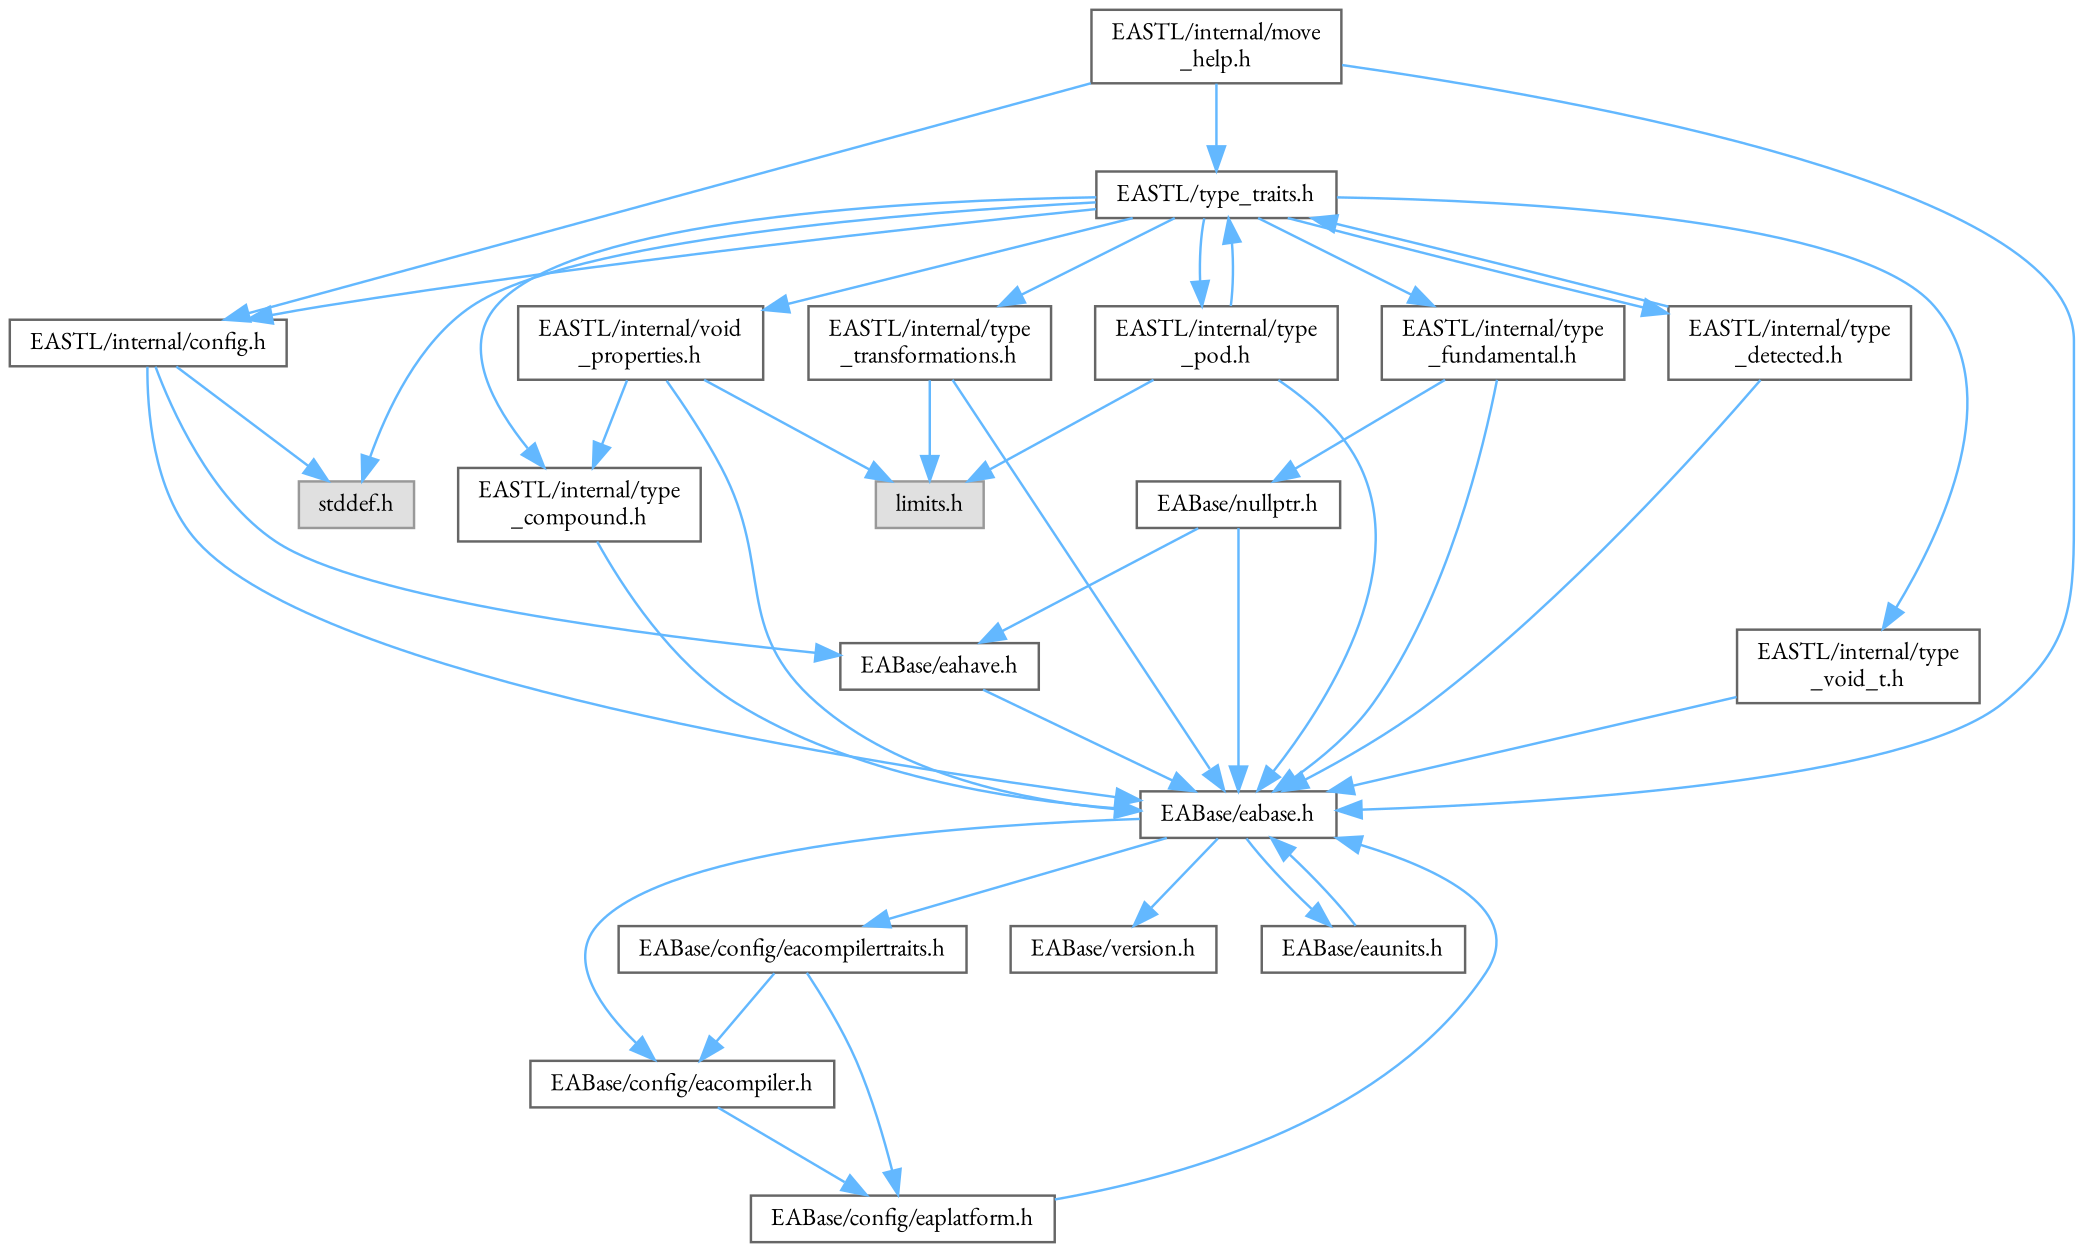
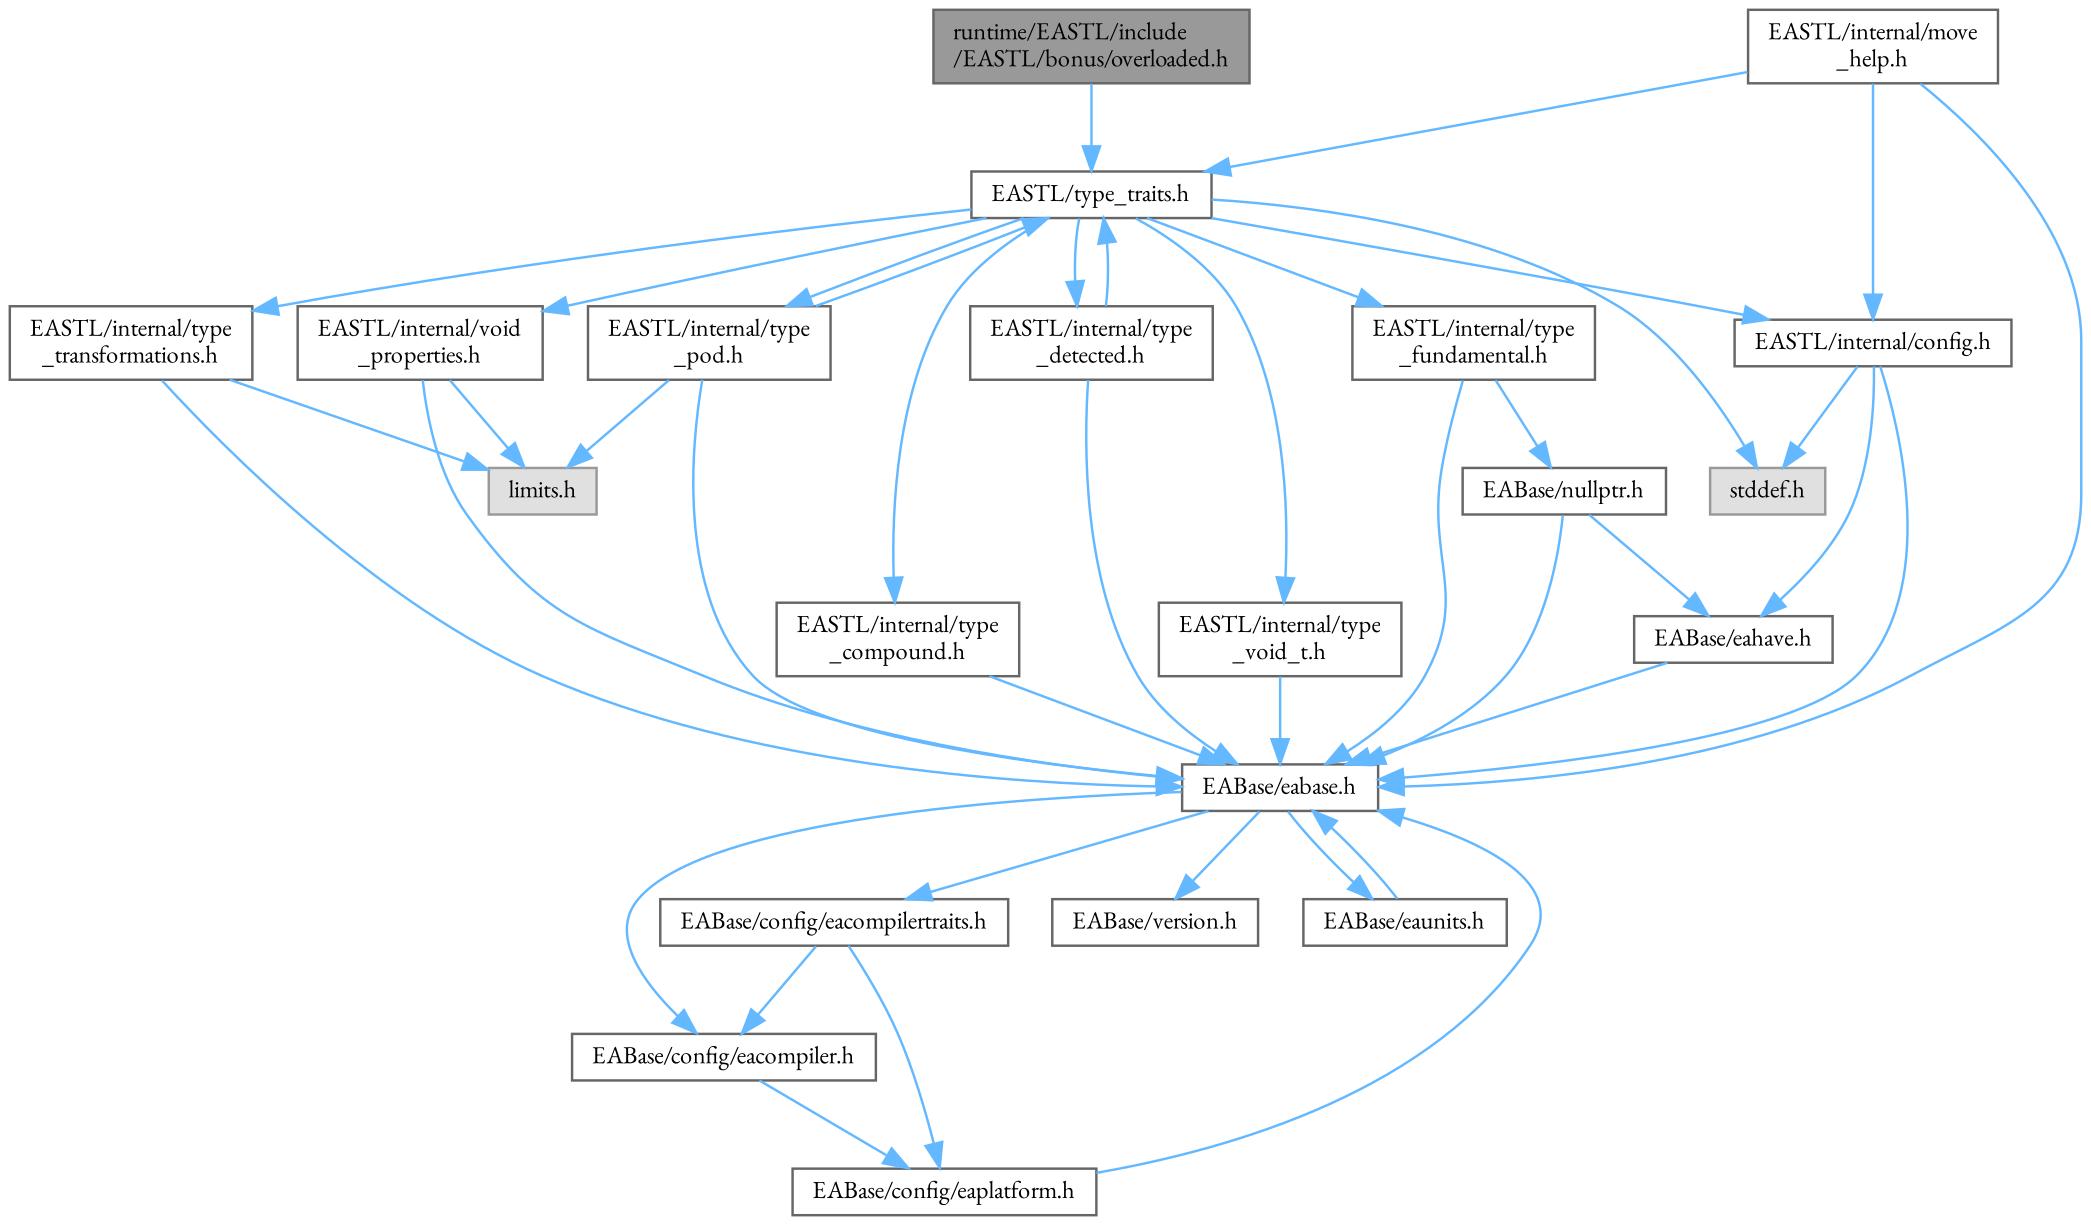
none -> (1091, 47)
(615, 412) -> none
